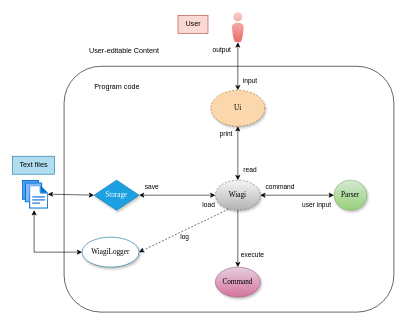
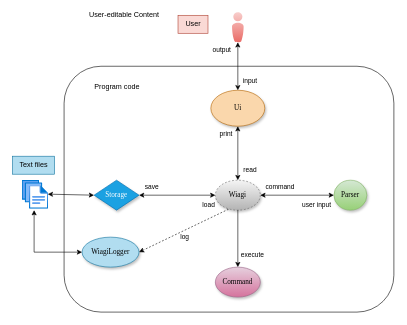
(124, 51) -> (124, 15)
(238, 108) -> (238, 108)
(110, 252) -> (110, 252)
